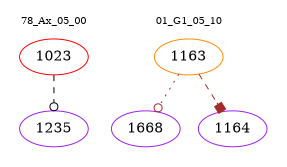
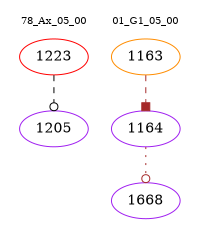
(189, 21) -> (146, 21)
(54, 57) -> (54, 57)
(170, 89) -> (146, 161)
(54, 129) -> (54, 129)
